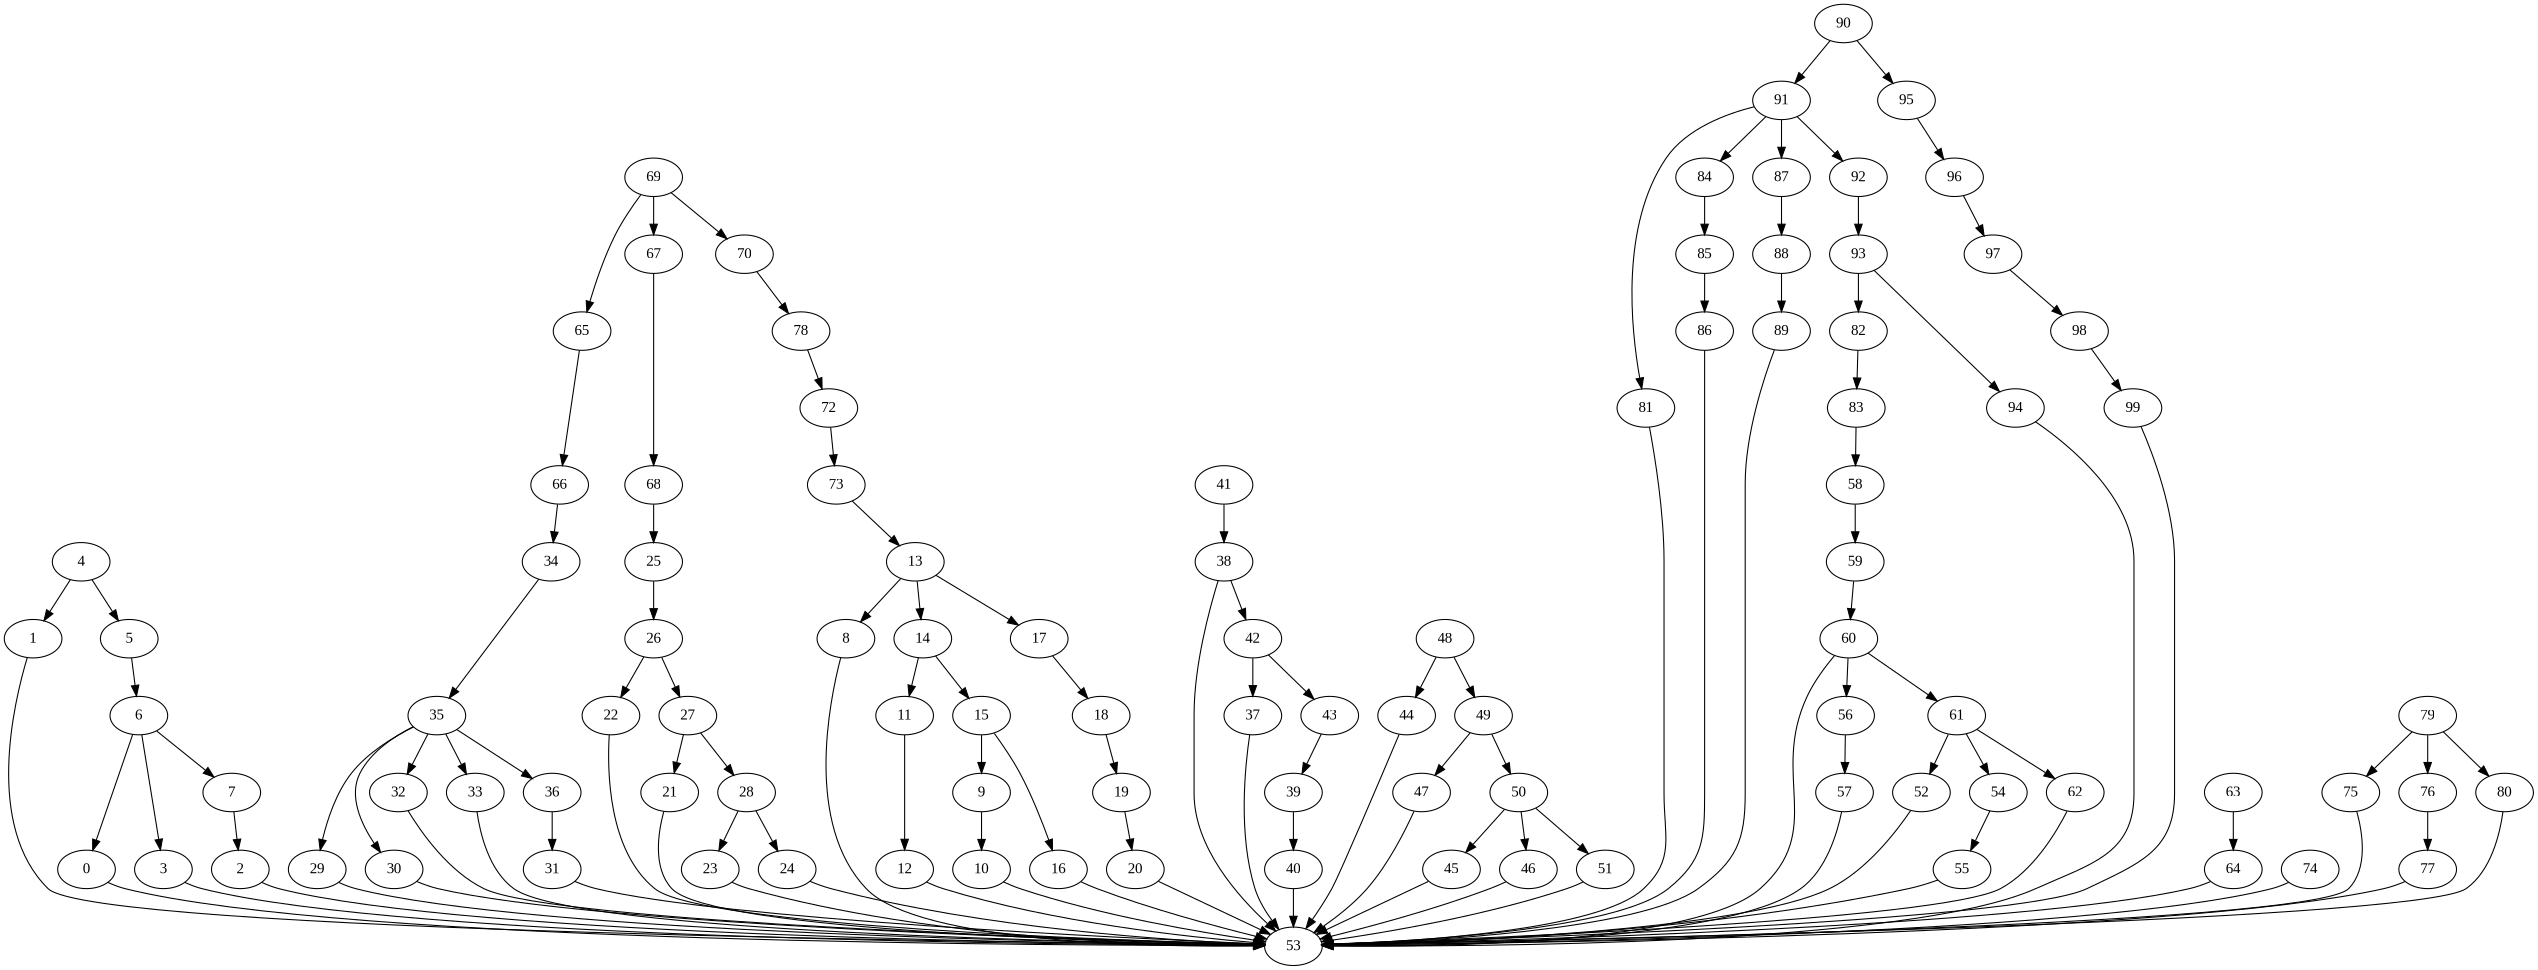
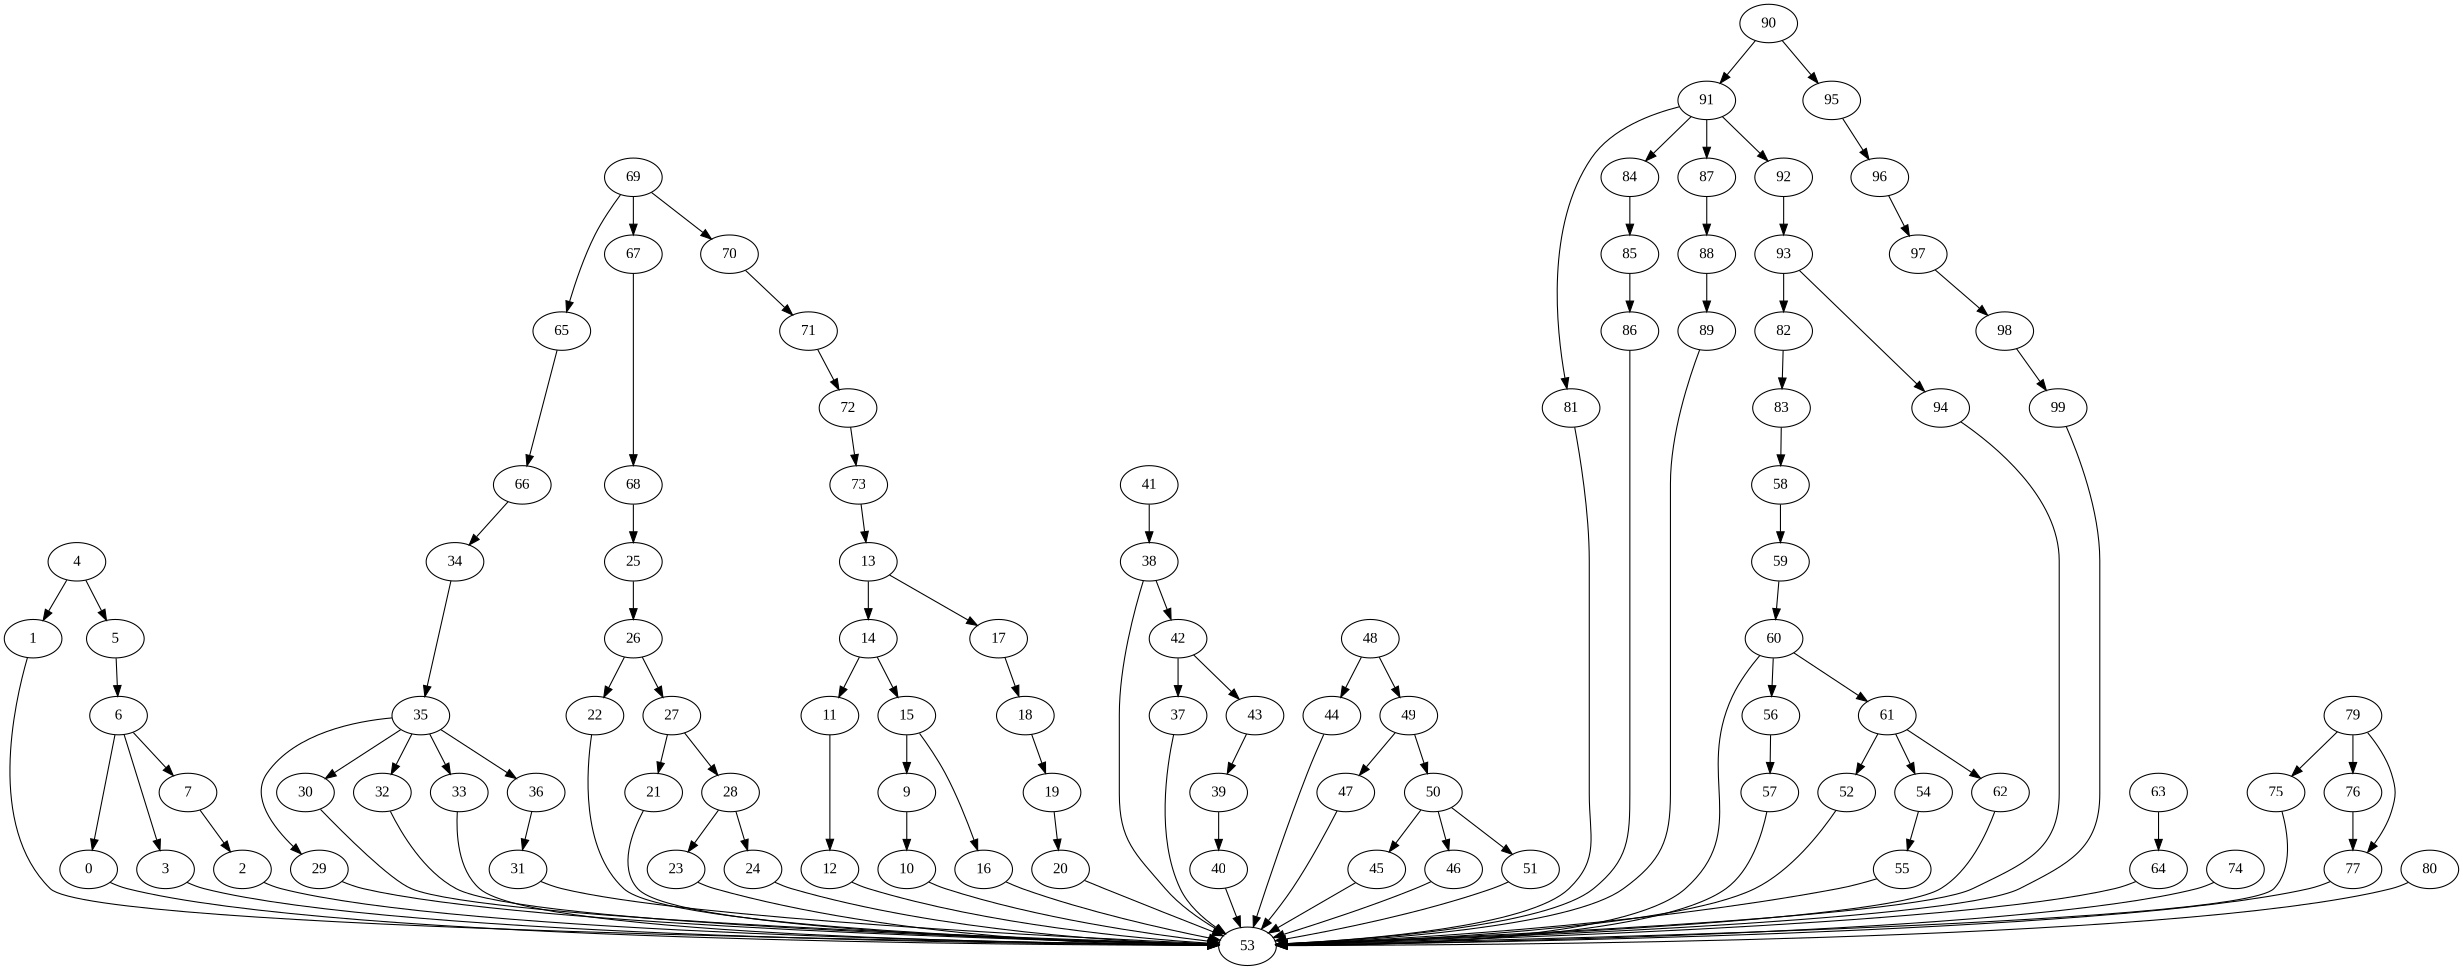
(801, 331) -> (809, 331)
(846, 639) -> none
(2462, 750) -> (2395, 787)
